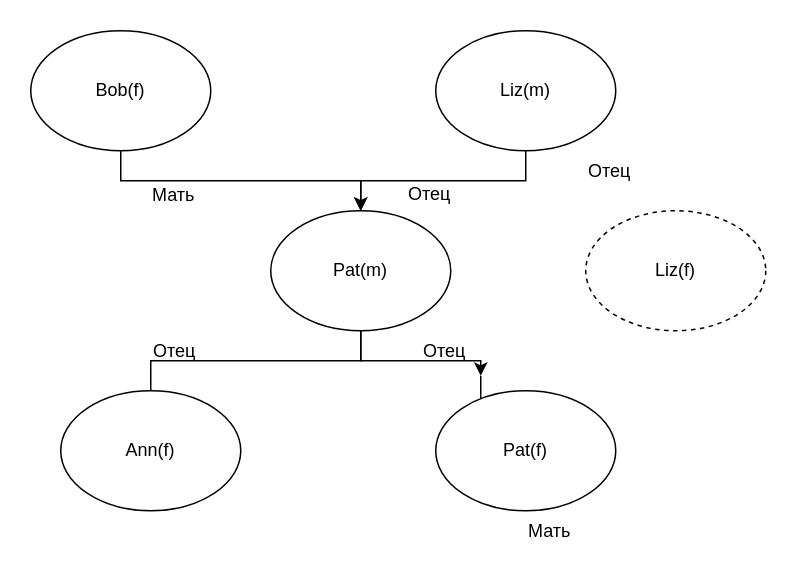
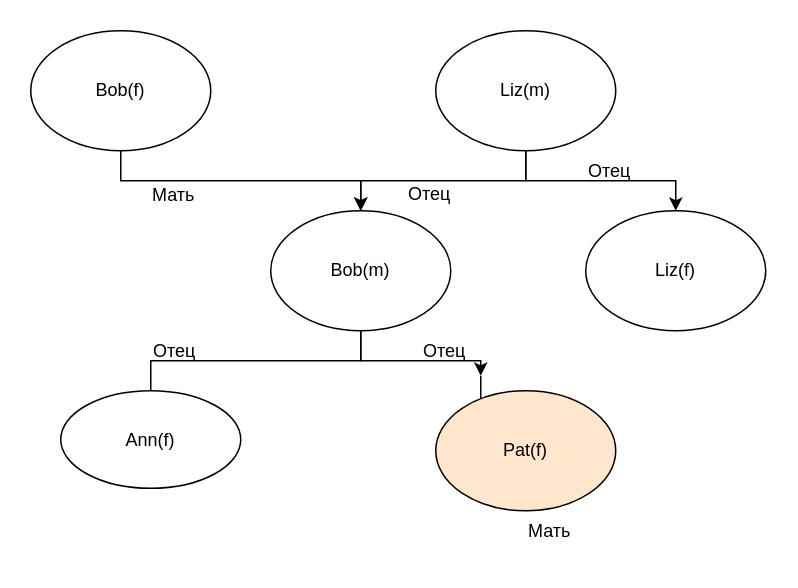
none -> (611, 181)
(361, 271) -> (361, 271)
(676, 271) -> (676, 271)
(151, 451) -> (151, 440)
(526, 451) -> (526, 451)
